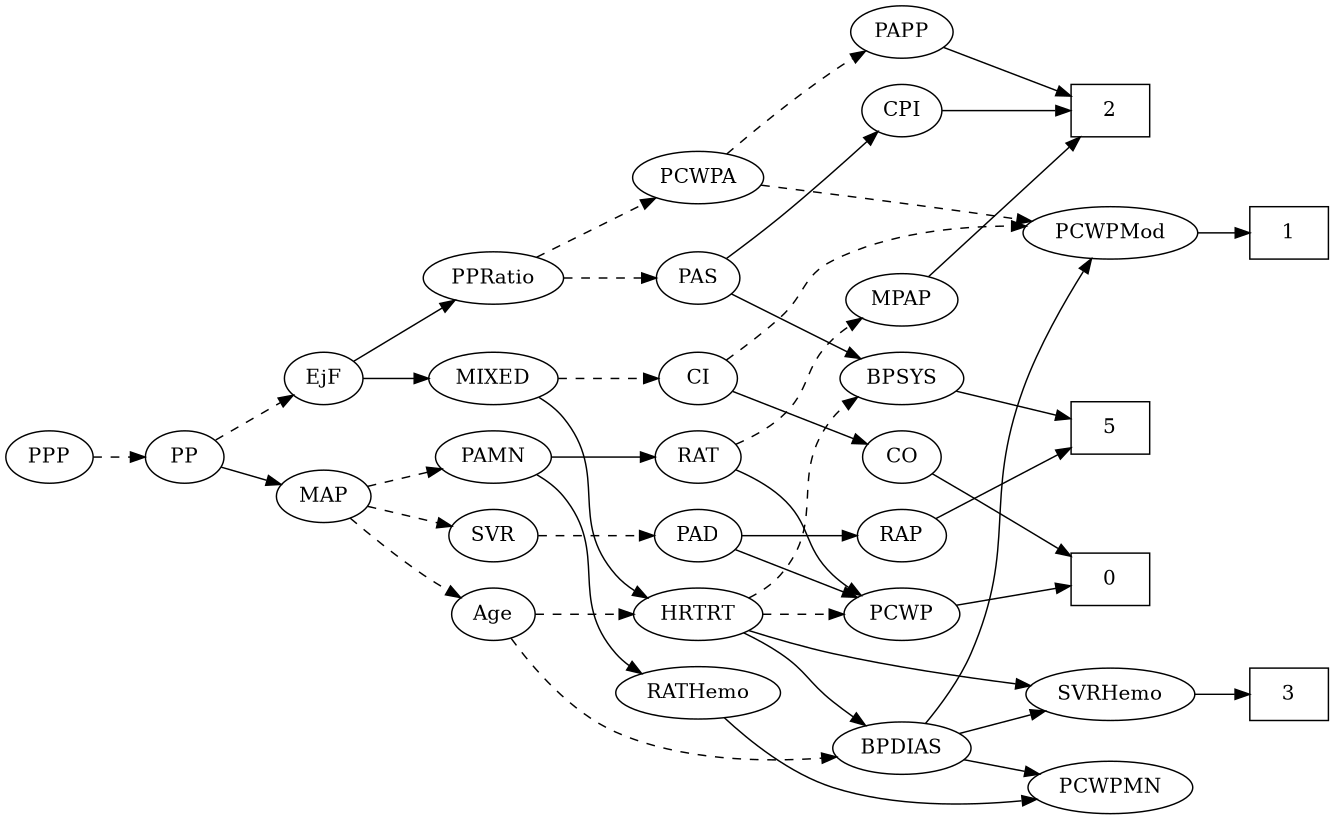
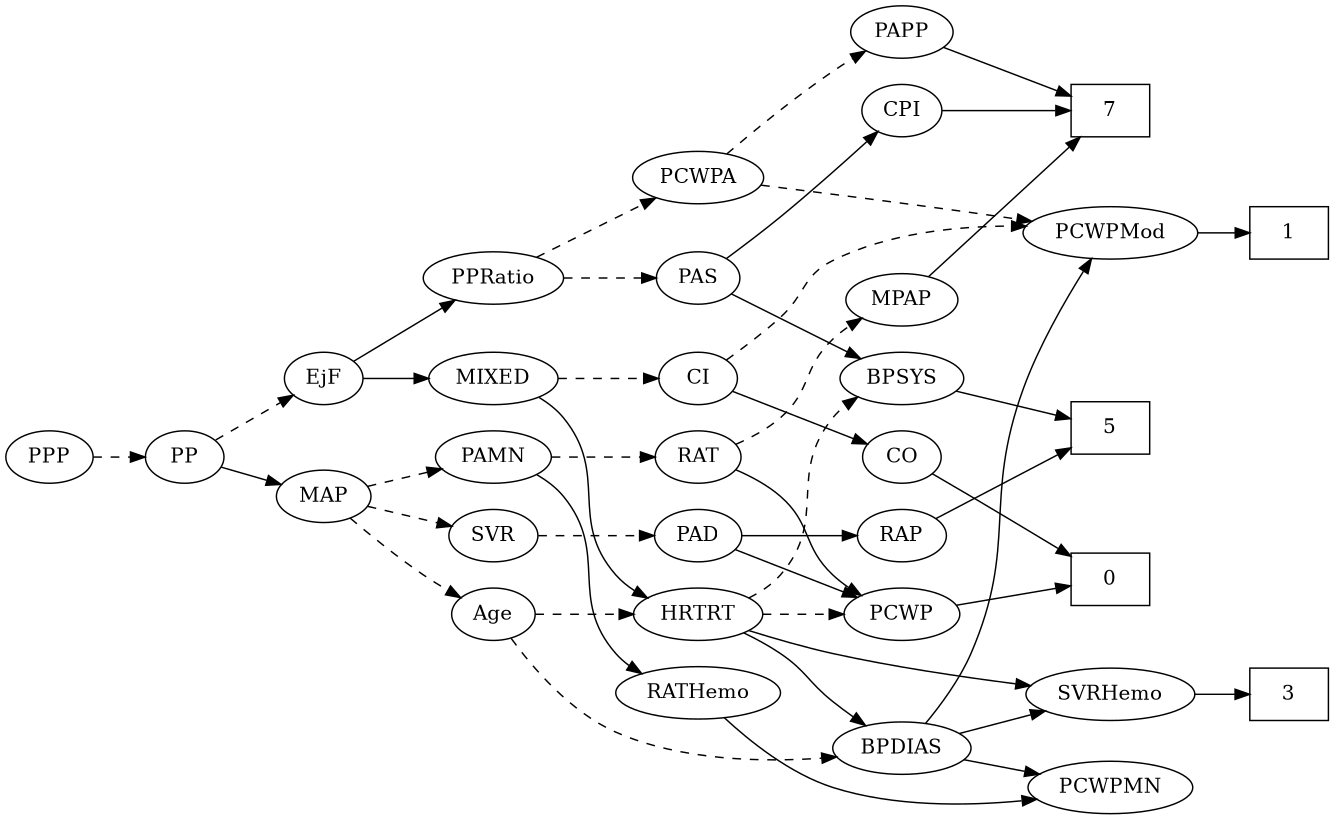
(1110, 111) -> (1110, 111)
(596, 457) -> (596, 457)
